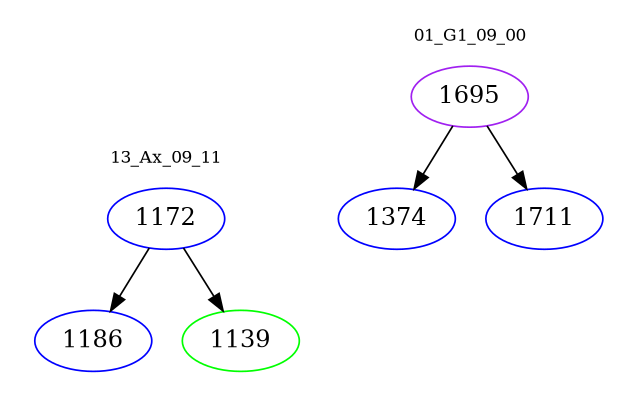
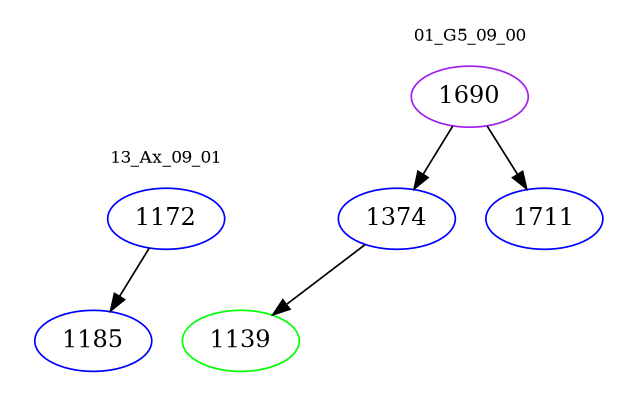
(471, 36) -> (471, 36)
(470, 97) -> (470, 97)
(166, 159) -> (166, 159)
(199, 272) -> (326, 274)
(93, 341) -> (93, 341)
